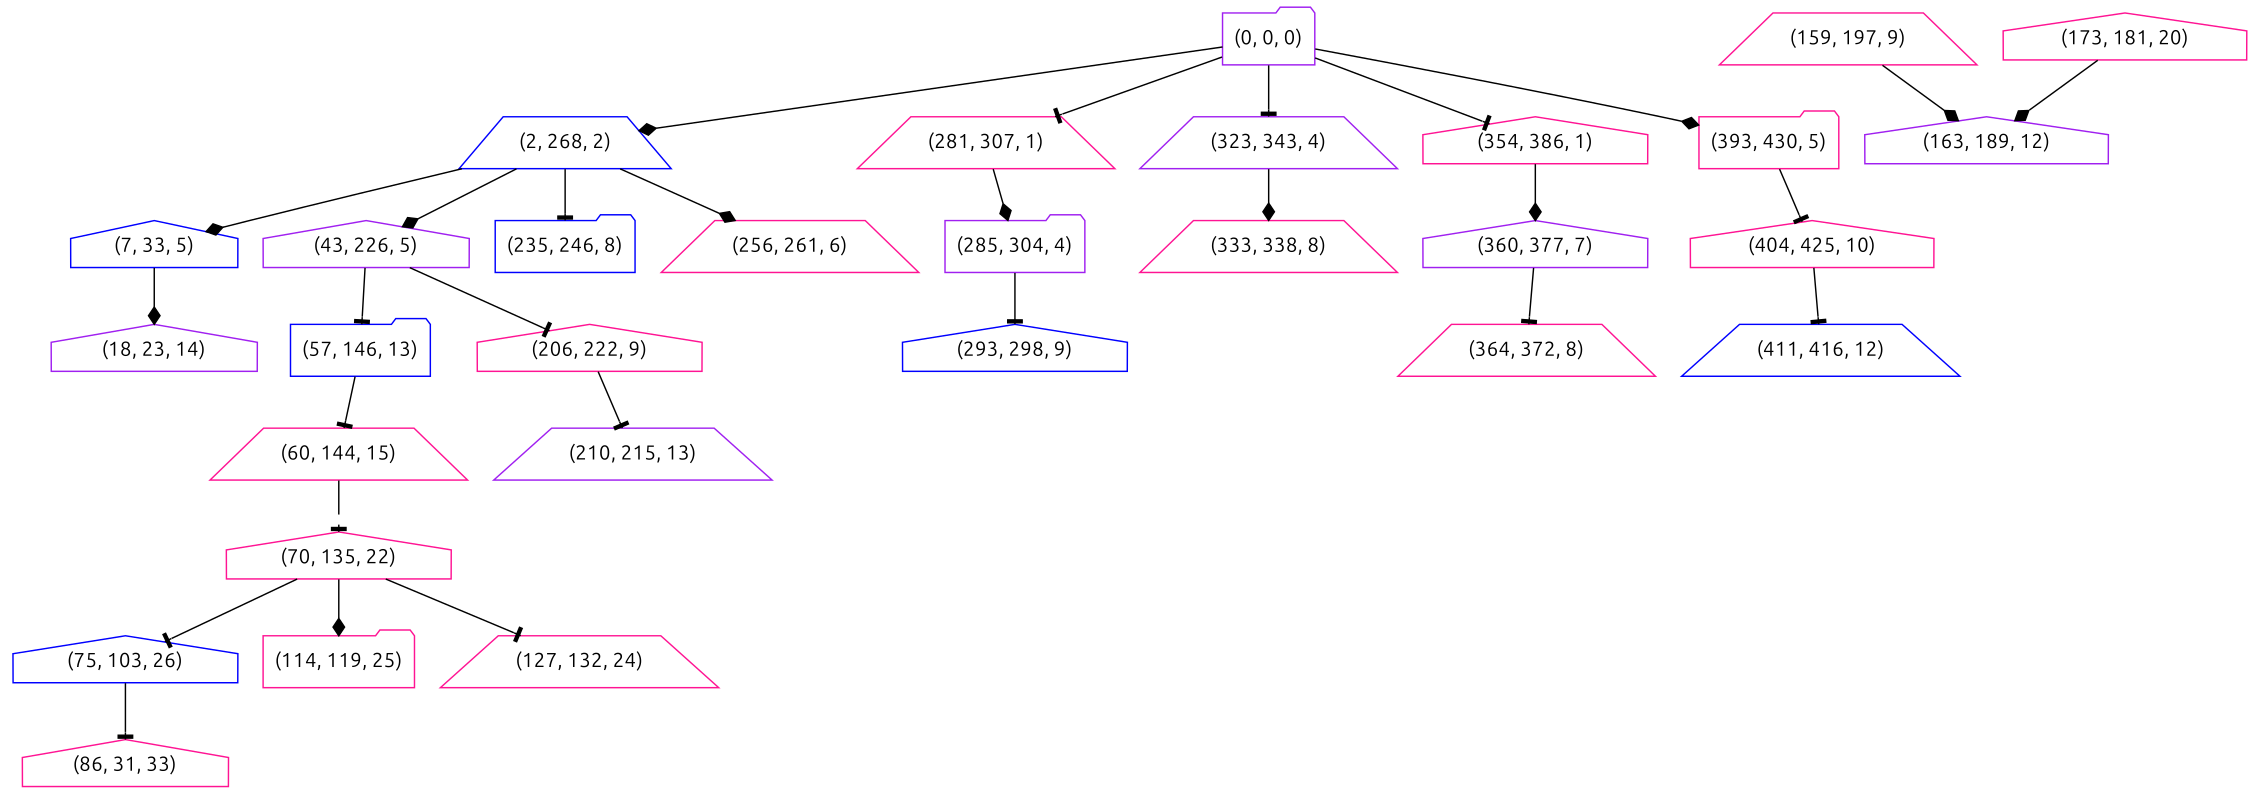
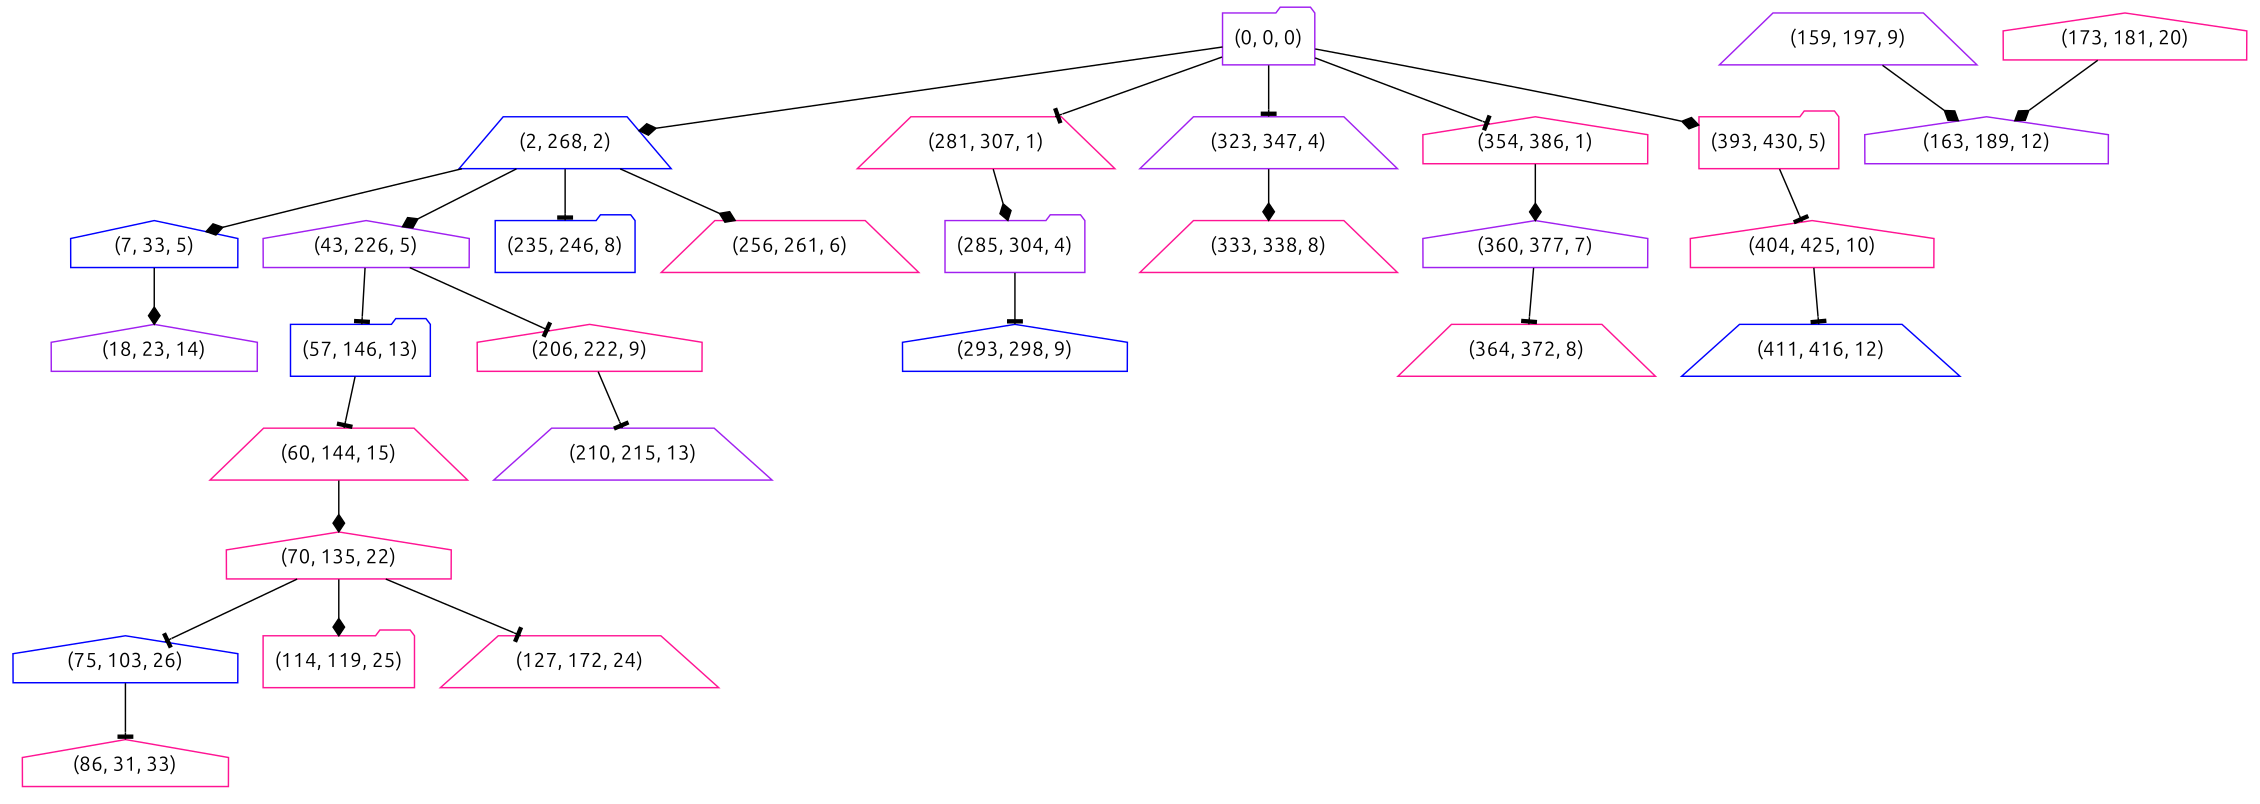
(1848, 39) -> (1848, 39)
(1269, 143) -> (1269, 143)
(339, 498) -> (339, 498)
(580, 662) -> (580, 662)
